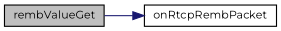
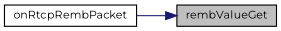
(119, 16) -> (151, 16)
